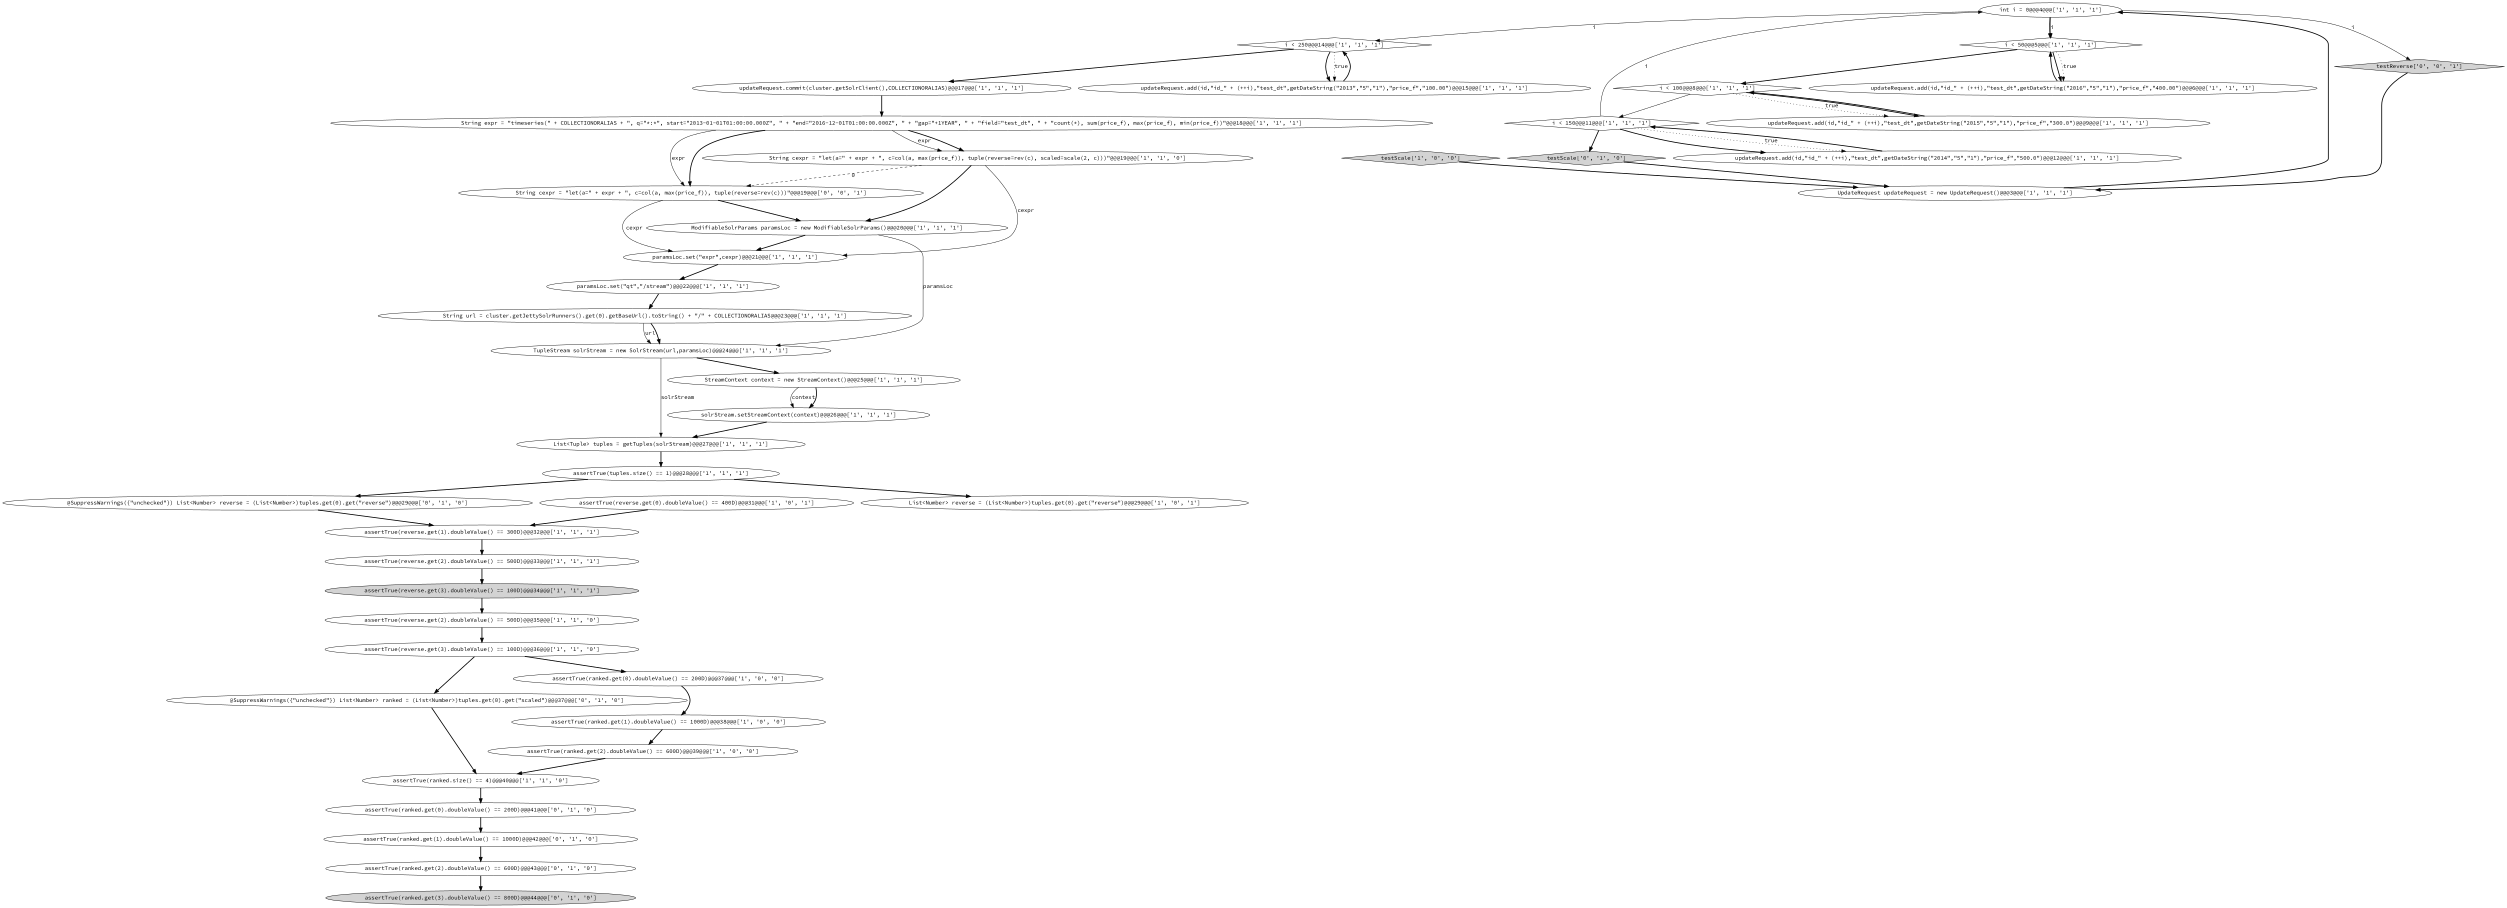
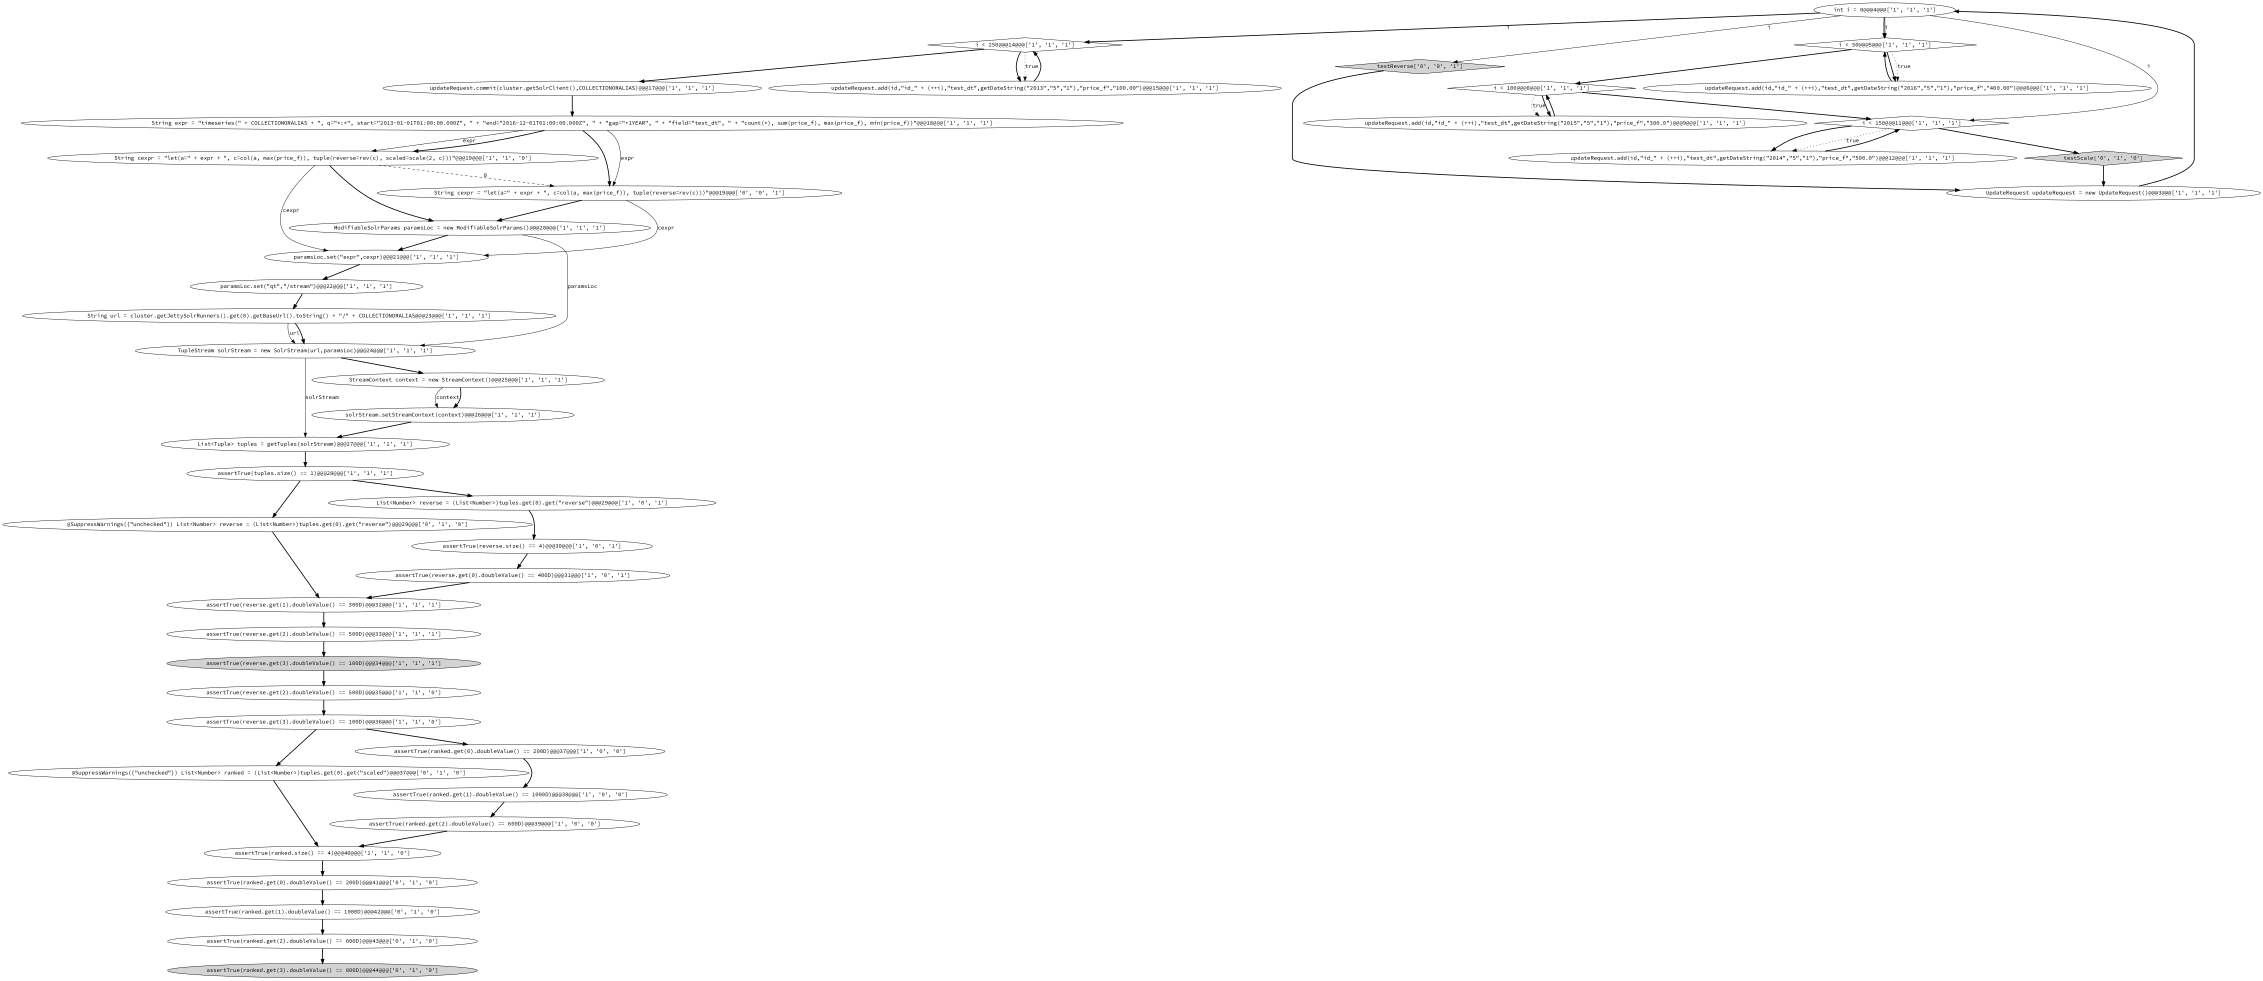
(1680, 20) -> (1455, 28)
(1771, 30) -> (2141, 69)
(1657, 105) -> (1724, 106)
(1421, 158) -> none
none -> (532, 546)
